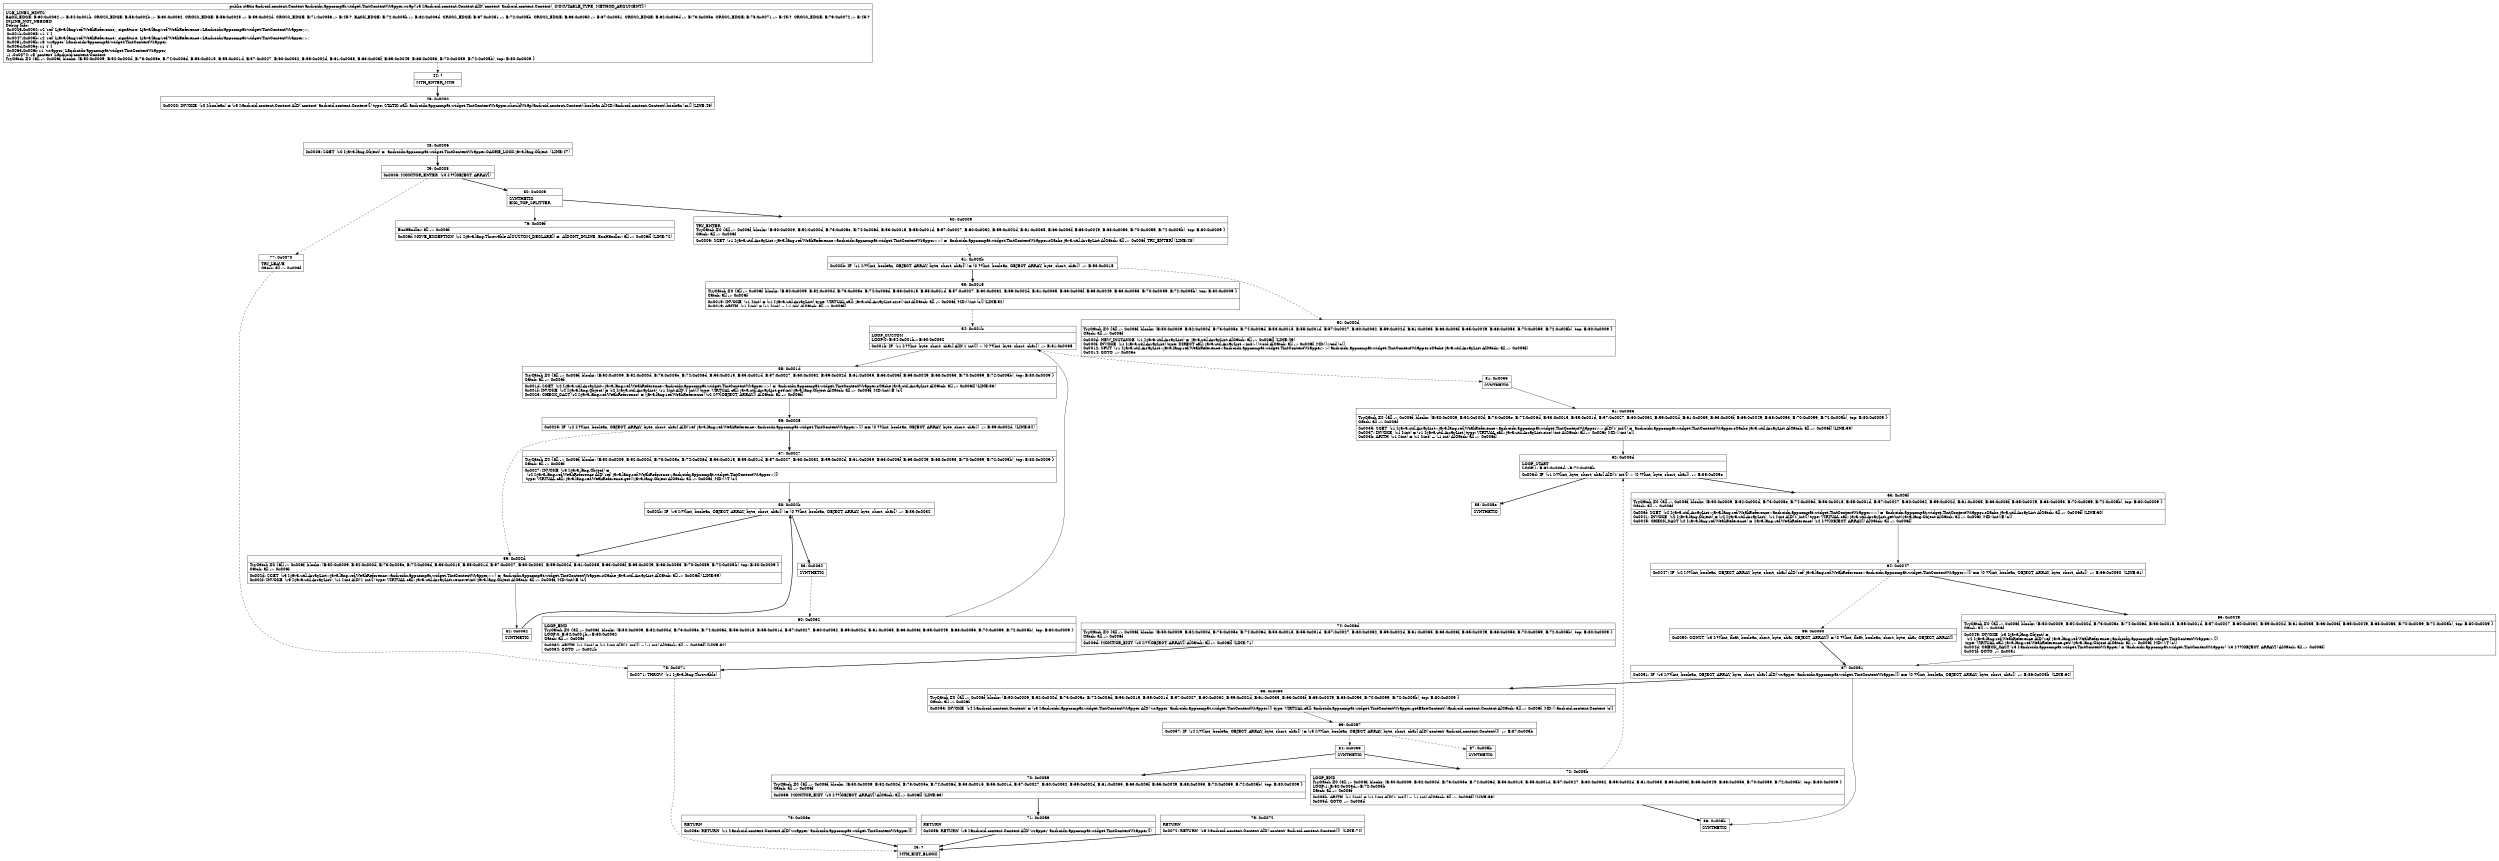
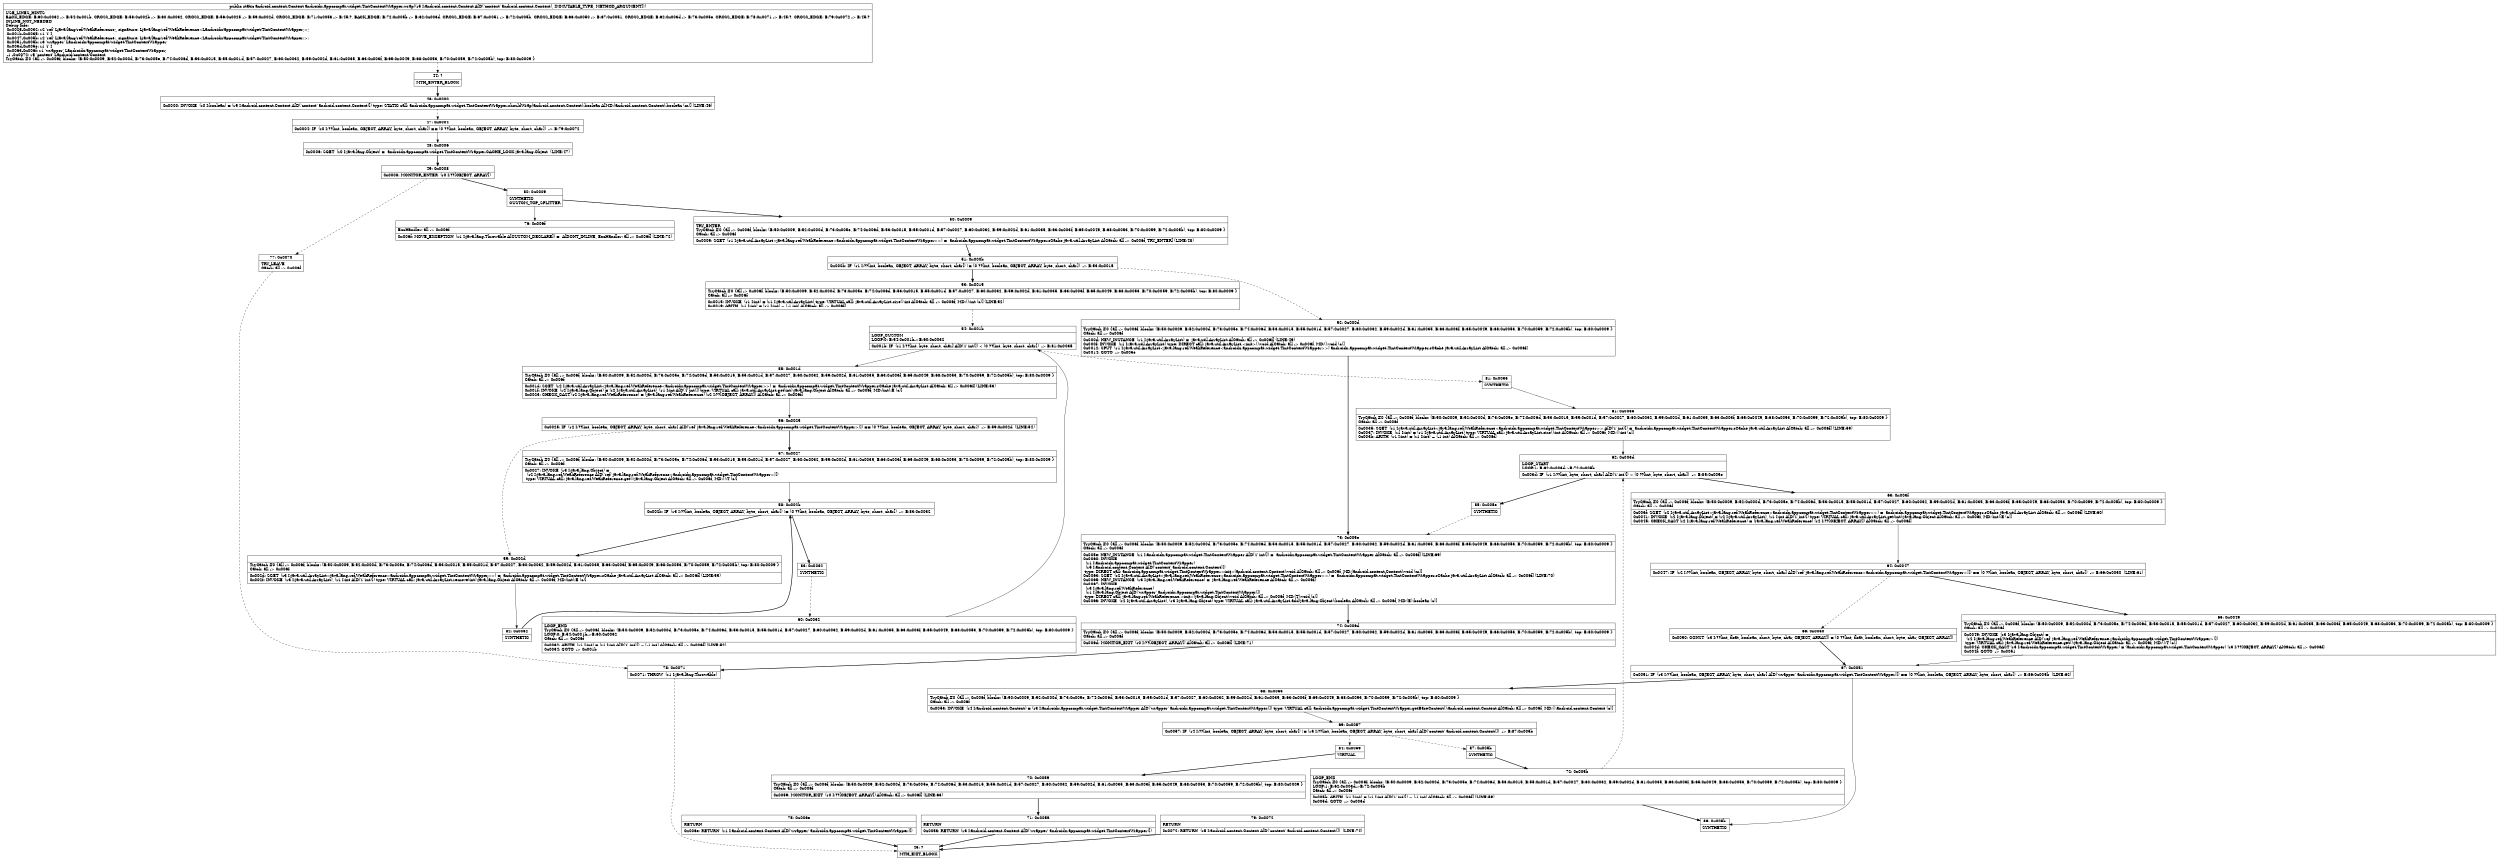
(435, 83) -> (438, 83)
none -> (438, 126)
(530, 203) -> (535, 203)
(968, 249) -> (968, 249)
none -> (1348, 570)
(1350, 755) -> (1347, 755)
(1411, 761) -> (1510, 763)
